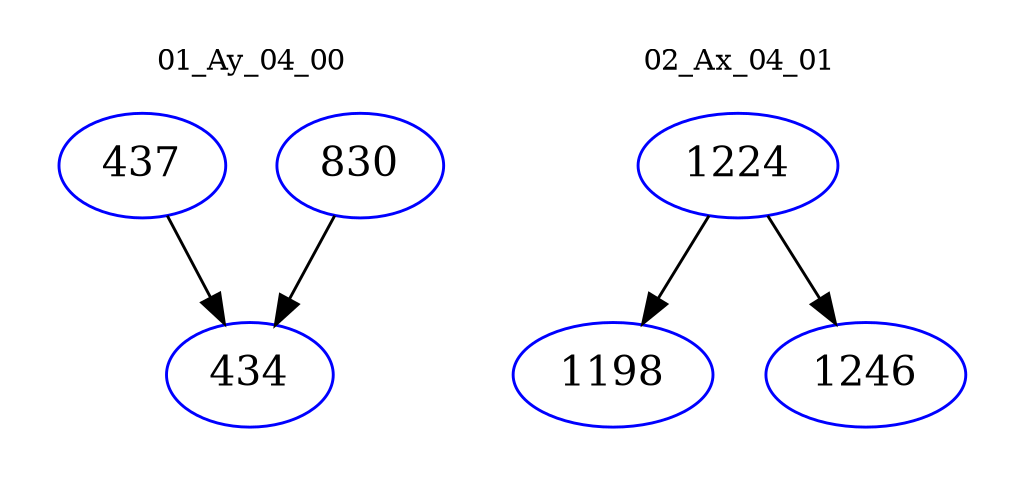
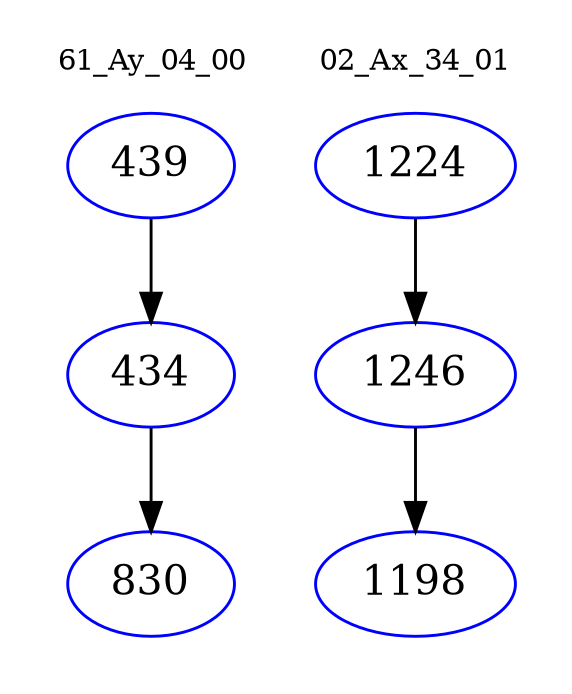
(251, 62) -> (153, 62)
(739, 62) -> (415, 62)
(142, 166) -> (151, 166)
(312, 257) -> (151, 465)
(684, 257) -> (415, 465)
